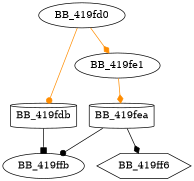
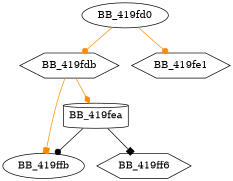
(97, 37) -> (151, 38)
(117, 66) -> (181, 66)
(119, 87) -> (81, 87)
(44, 116) -> (69, 66)
(44, 137) -> (55, 112)
(131, 137) -> (118, 138)
